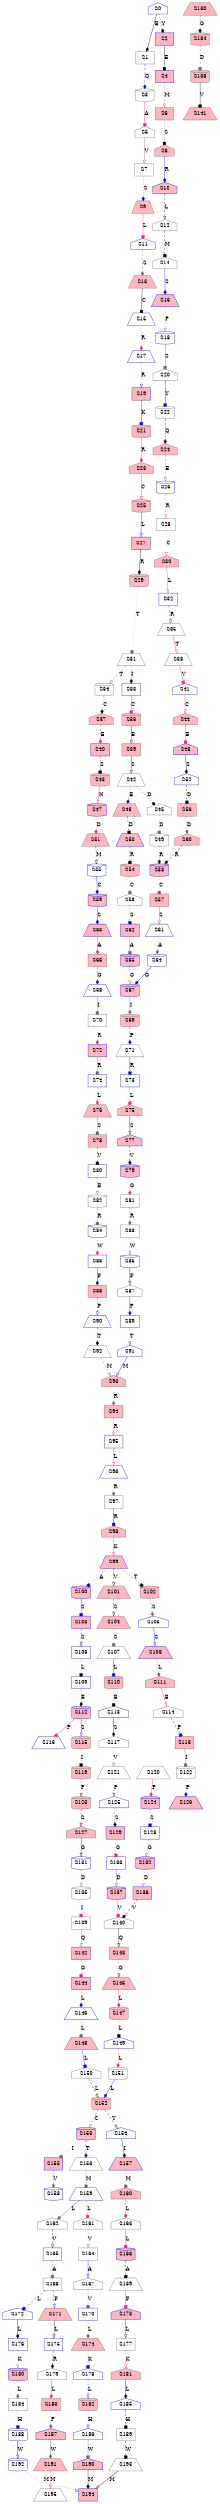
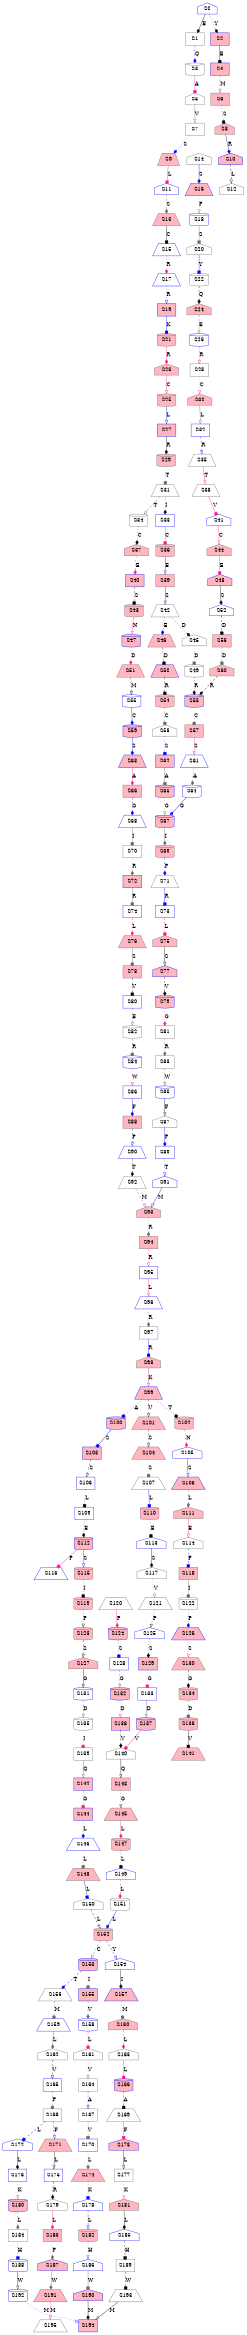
(165, 242) -> none
(187, 823) -> (222, 654)
(97, 1244) -> (132, 1075)
(154, 1607) -> (189, 1438)
none -> (188, 1647)
(87, 2207) -> (88, 2038)
(88, 2267) -> (88, 2098)
(54, 2269) -> (54, 2100)
(88, 2284) -> (88, 2115)
